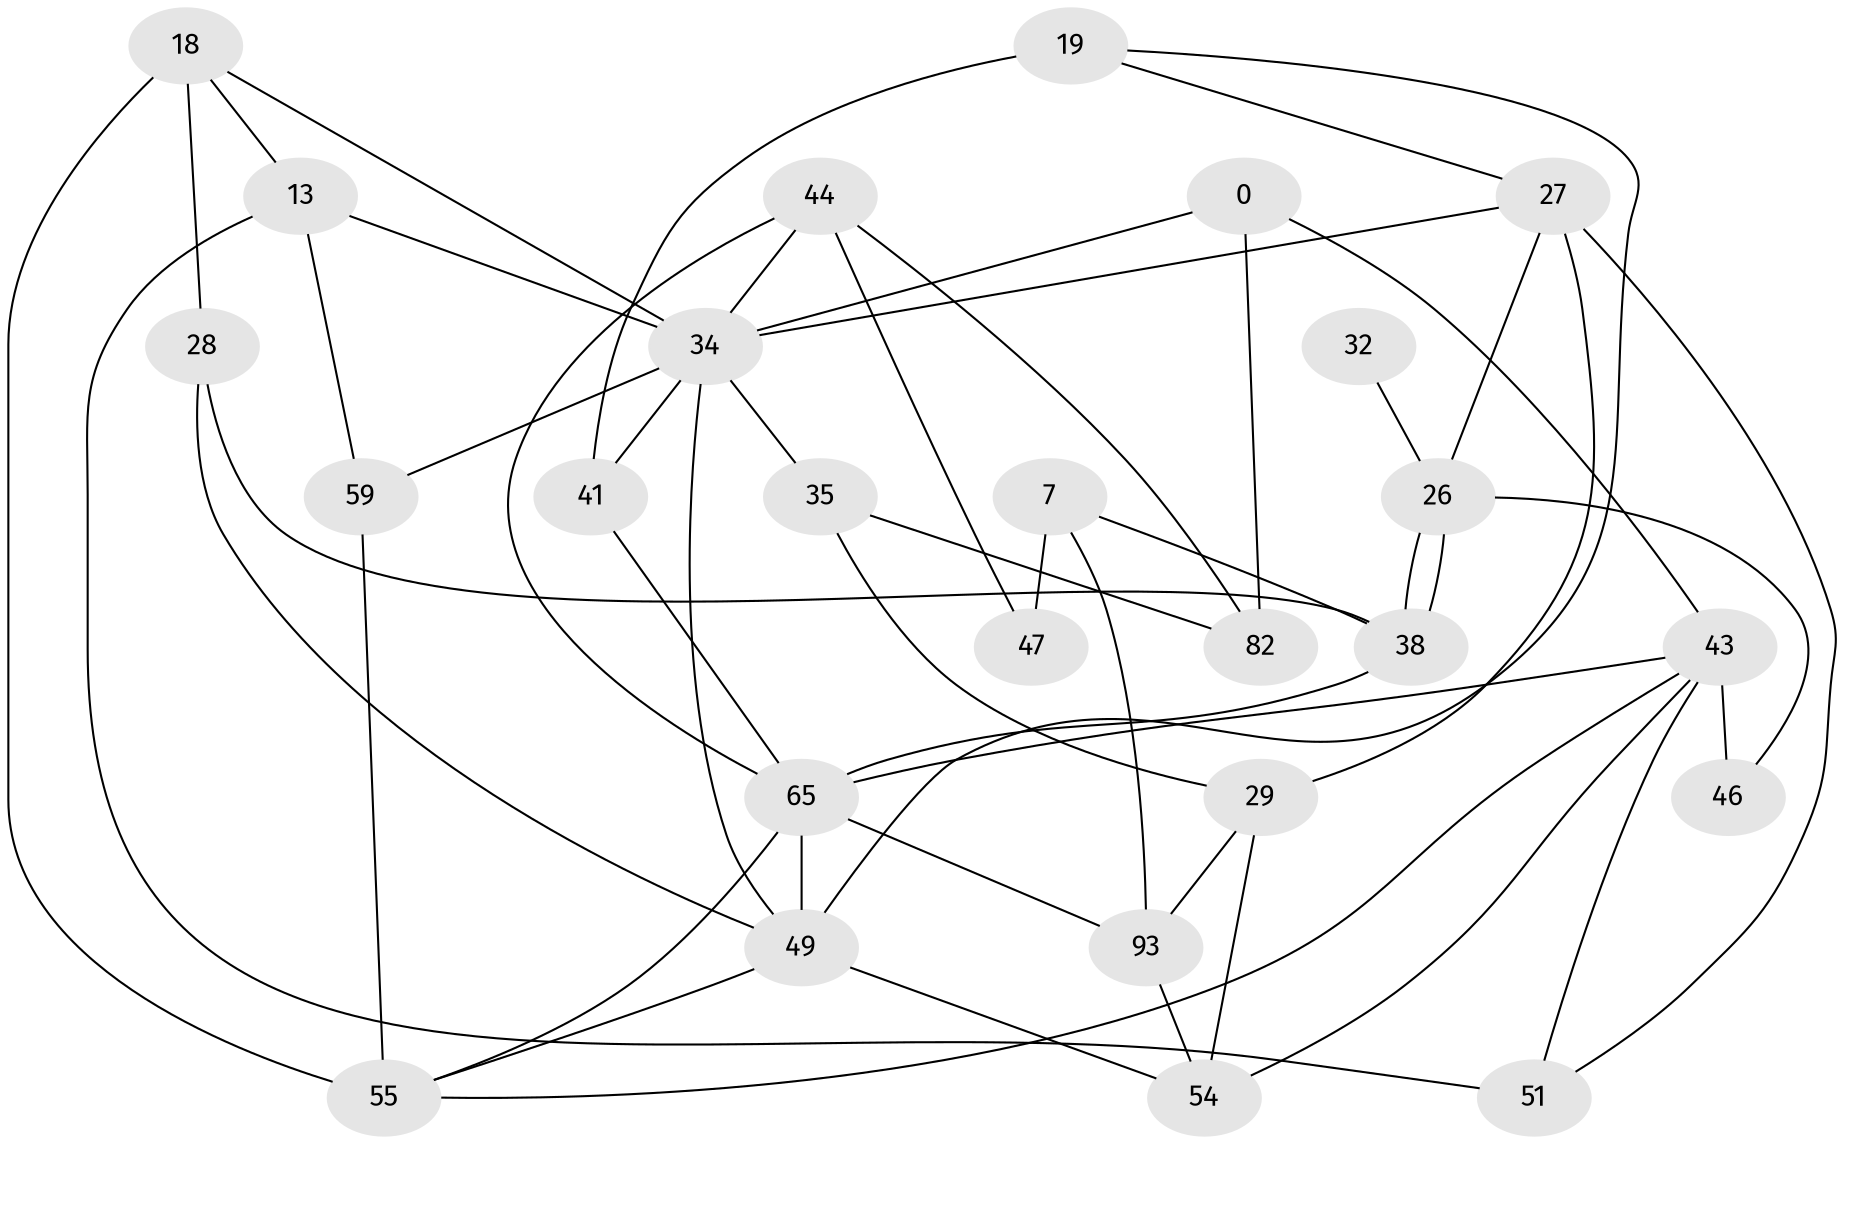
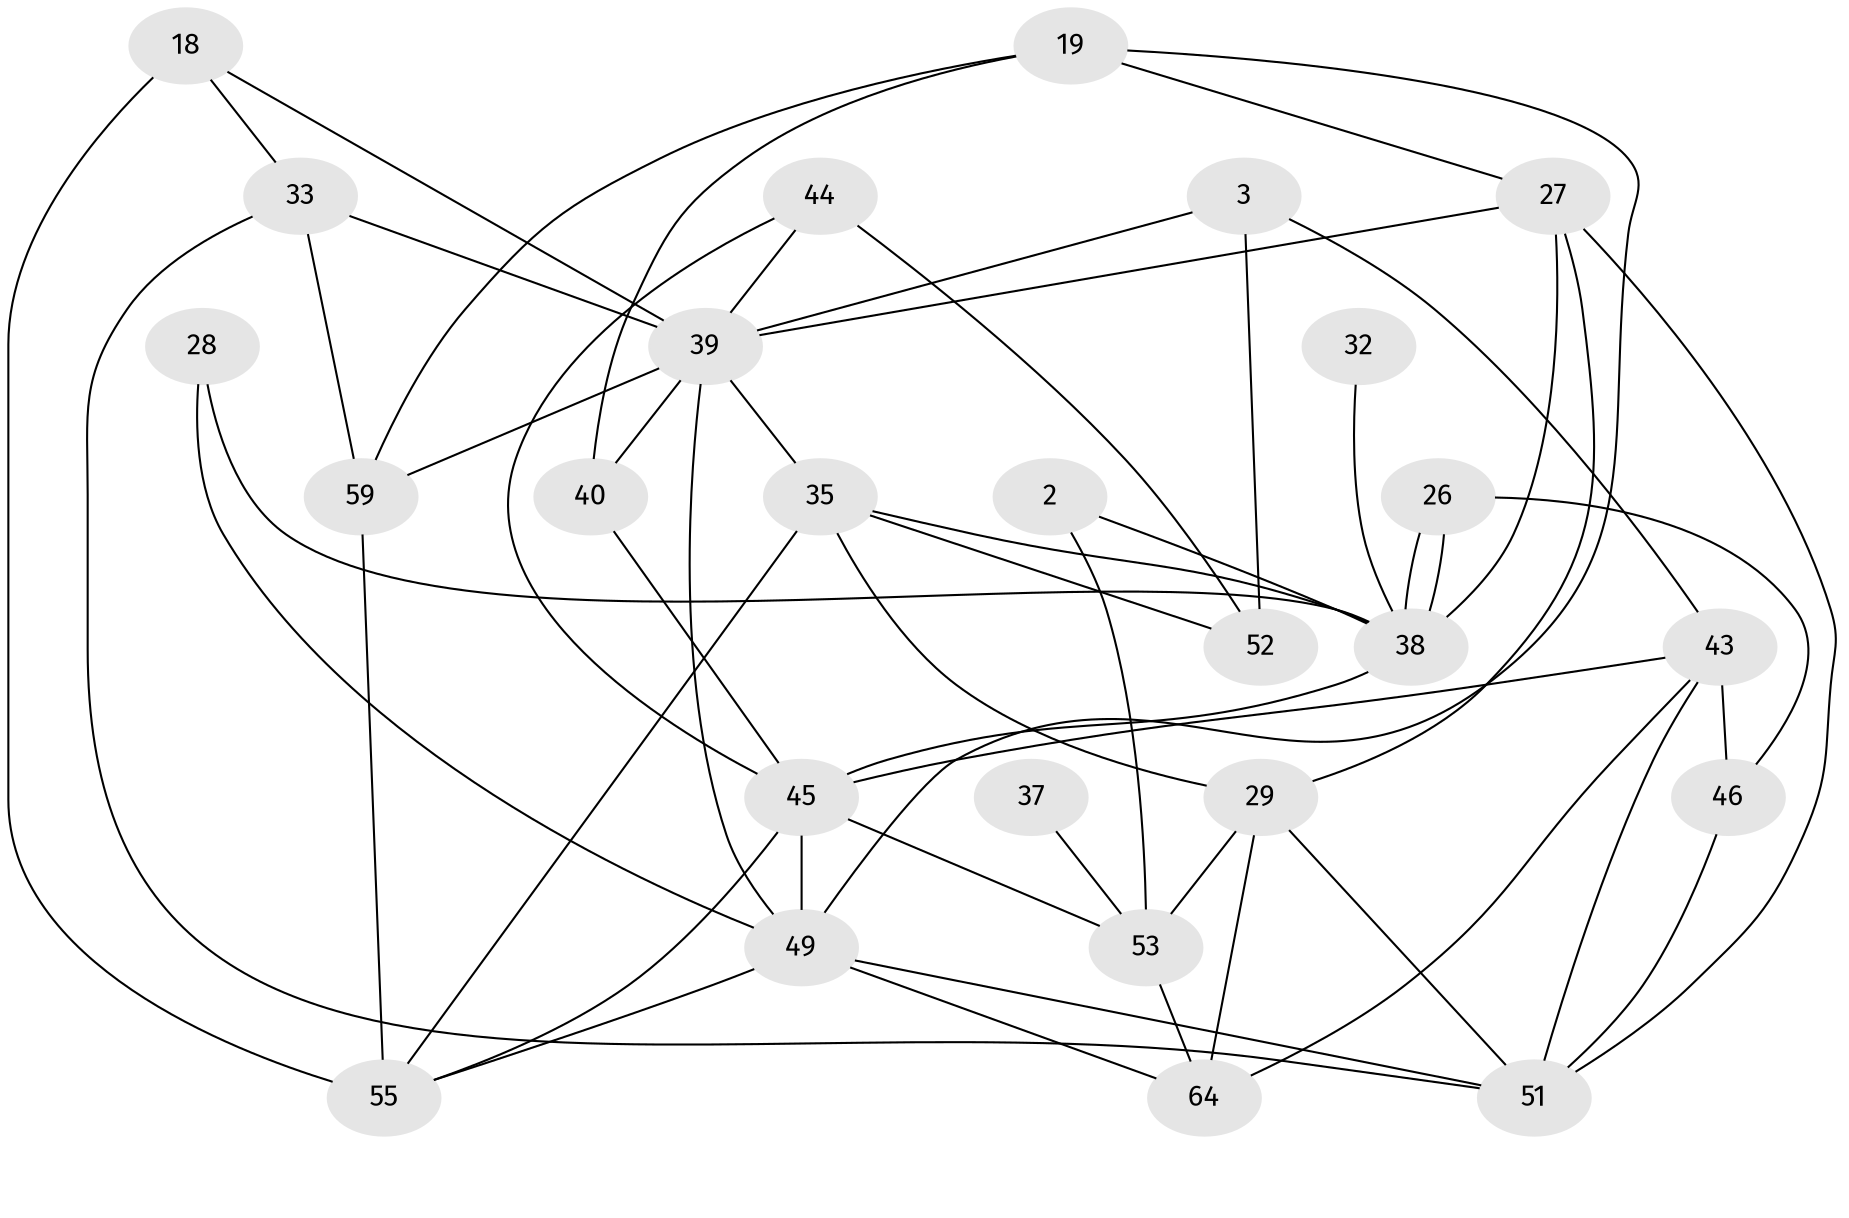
none -> (636, 170)
(194, 196) -> none
(301, 196) -> (301, 196)
(1244, 196) -> (1244, 196)
(1496, 346) -> (1543, 440)
(706, 347) -> (706, 347)
(1399, 422) -> (1358, 501)
(591, 497) -> (591, 497)
(1050, 497) -> (1050, 497)
none -> (1122, 560)
(1031, 647) -> none
(1261, 647) -> (1261, 647)
(802, 797) -> (802, 797)
none -> (1031, 797)
(1146, 948) -> (1146, 948)
none -> (1397, 948)
none -> (1658, 961)
none -> (1152, 1020)
(1109, 1022) -> (602, 797)
(1204, 1098) -> (1204, 1098)
